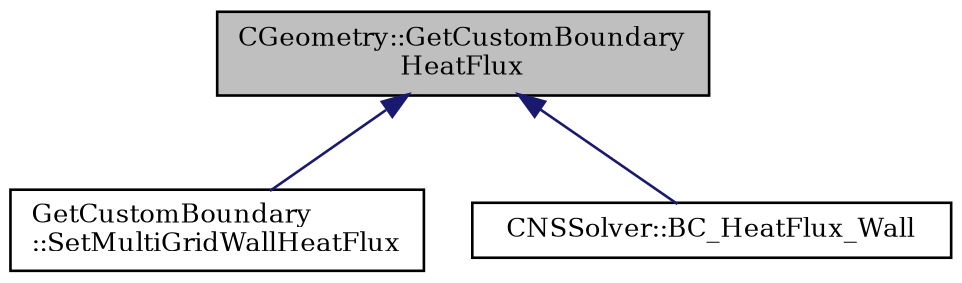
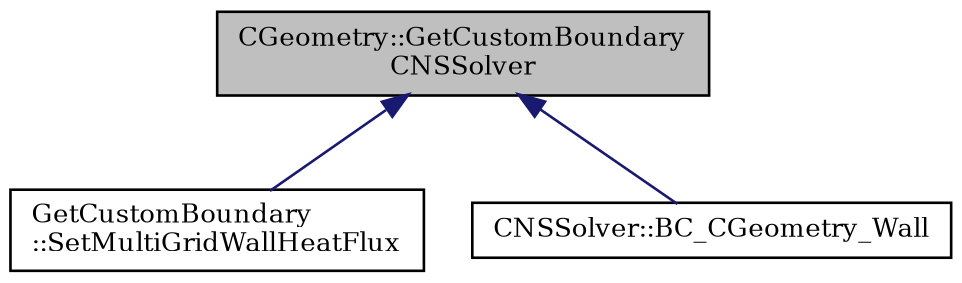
(463, 54) -> (463, 54)
(712, 230) -> (712, 230)
